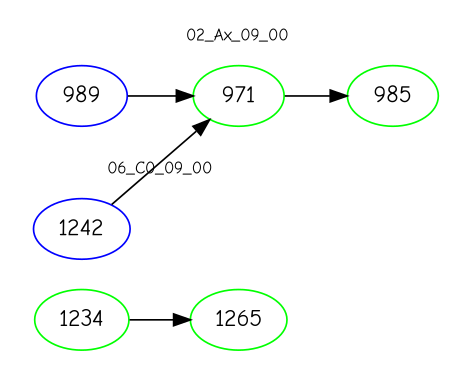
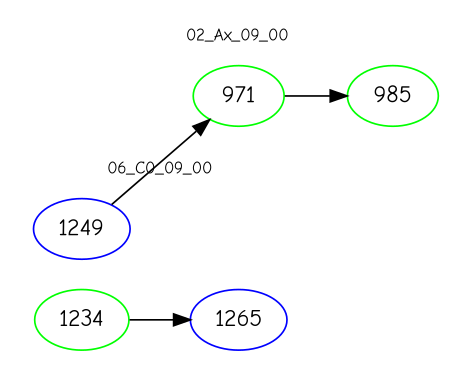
(82, 96) -> none
(82, 229) -> (82, 229)
(239, 320) -> (239, 320)
